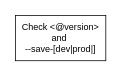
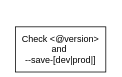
(60, 38) -> (60, 49)
